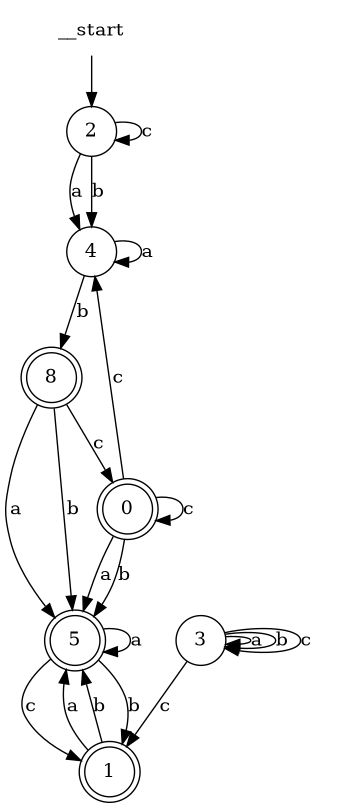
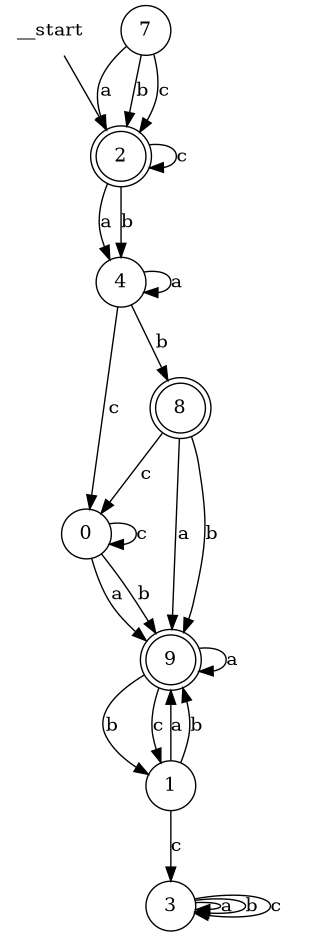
none -> (146, 30)
(92, 131) -> (121, 156)
(110, 385) -> (105, 401)
(128, 509) -> (86, 534)
(75, 640) -> (171, 660)
(161, 698) -> (171, 839)
(110, 772) -> (171, 786)
